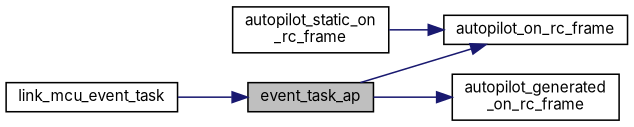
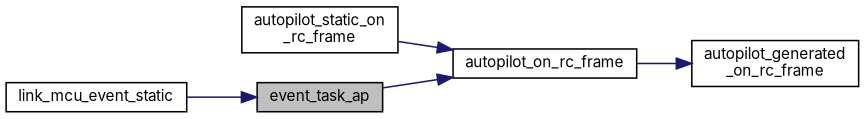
(92, 97) -> (96, 97)
(405, 97) -> (656, 64)
